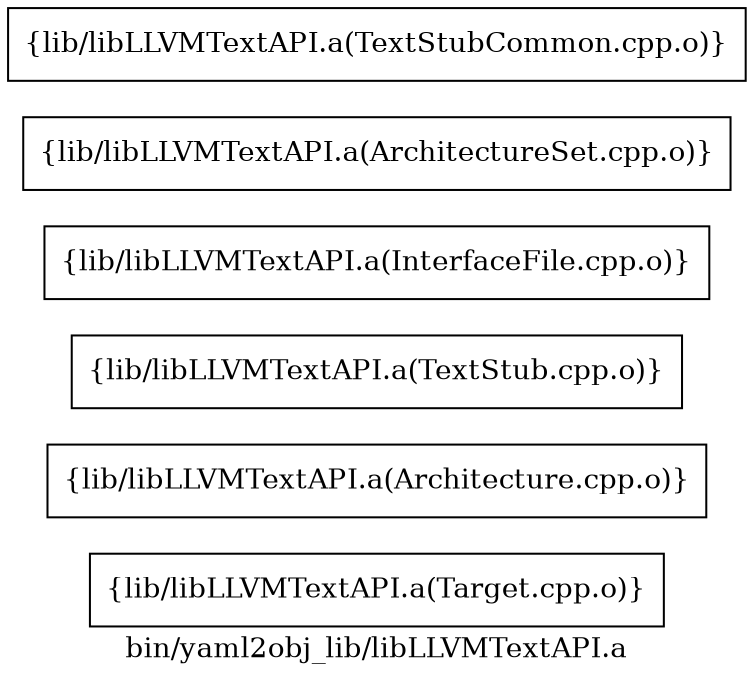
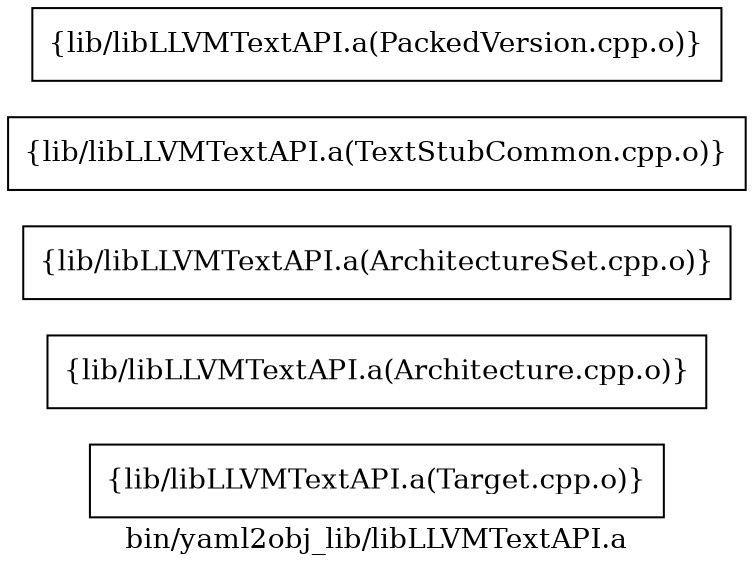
none -> (377, 44)
(377, 263) -> none
(377, 372) -> none
